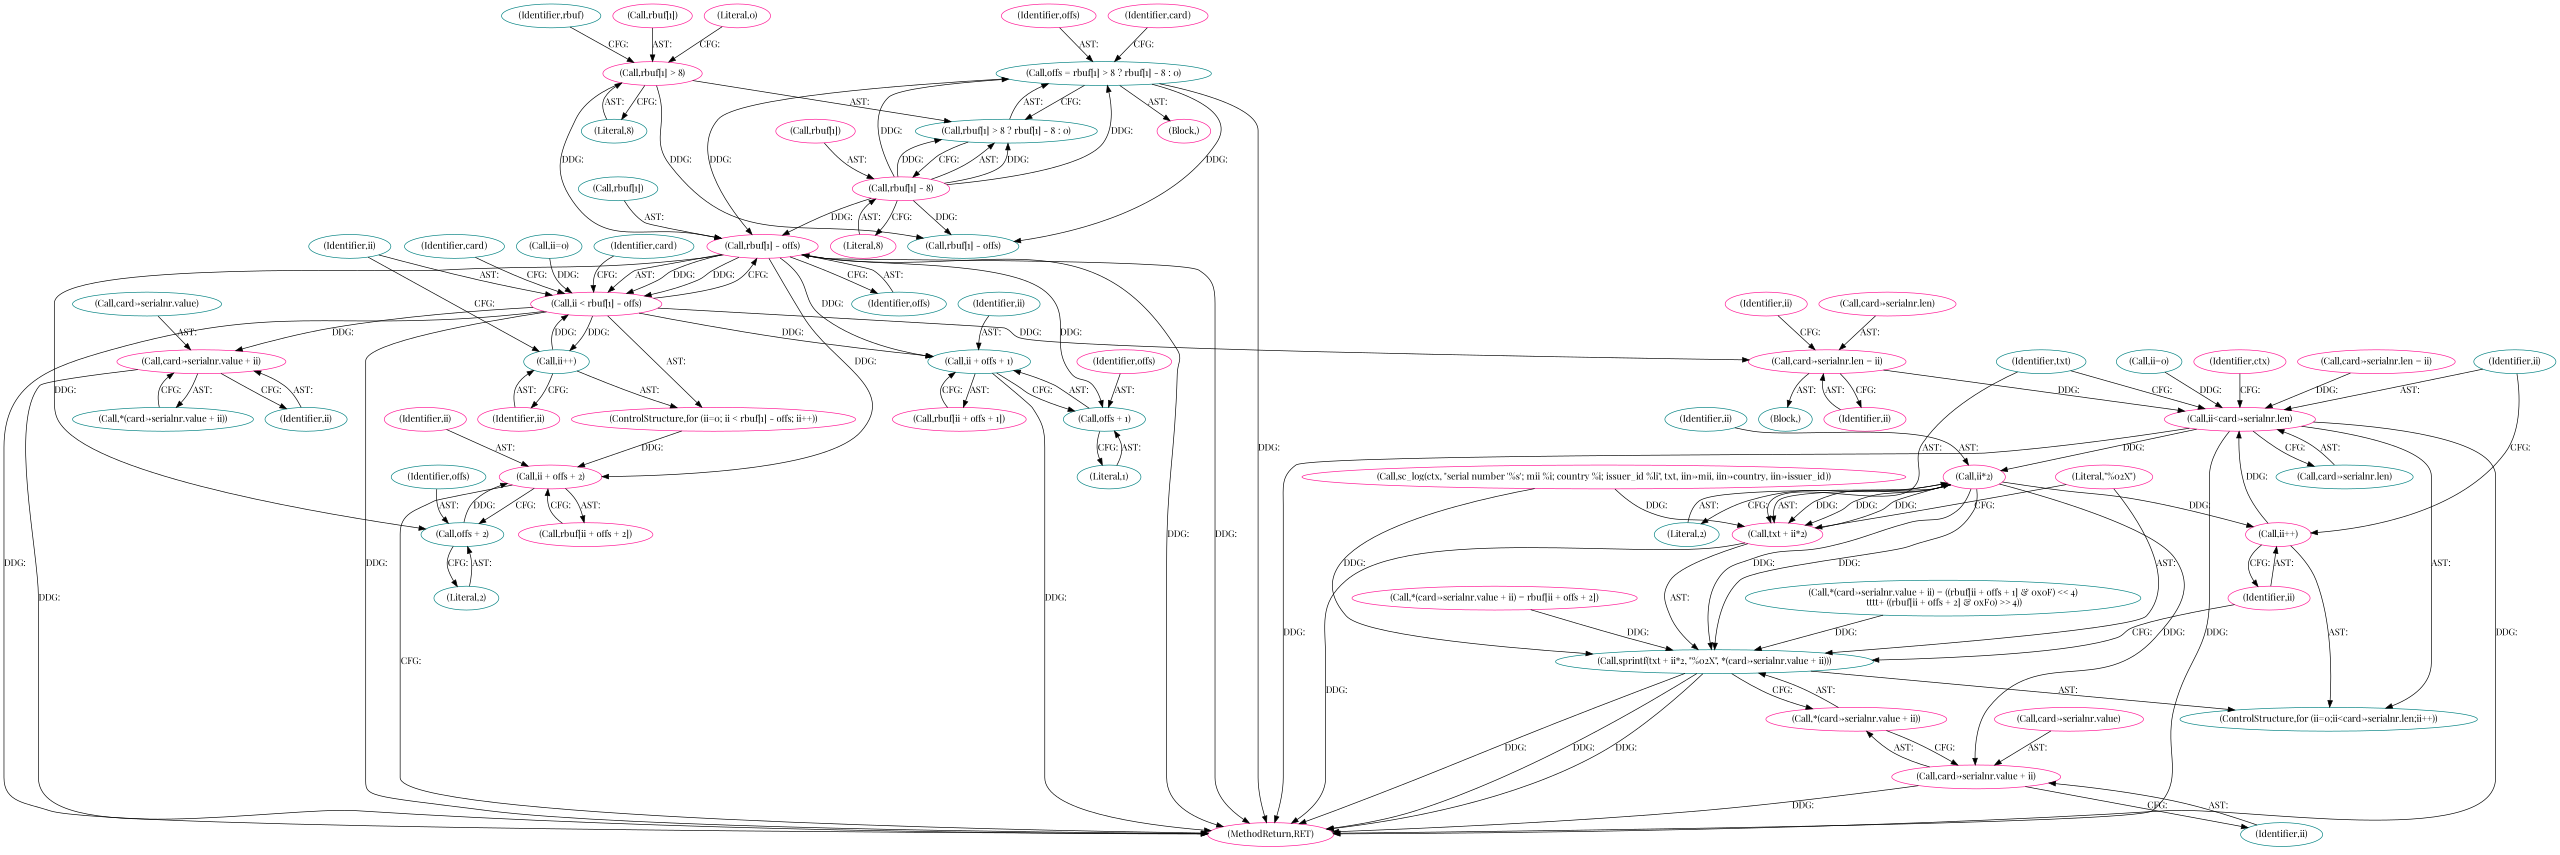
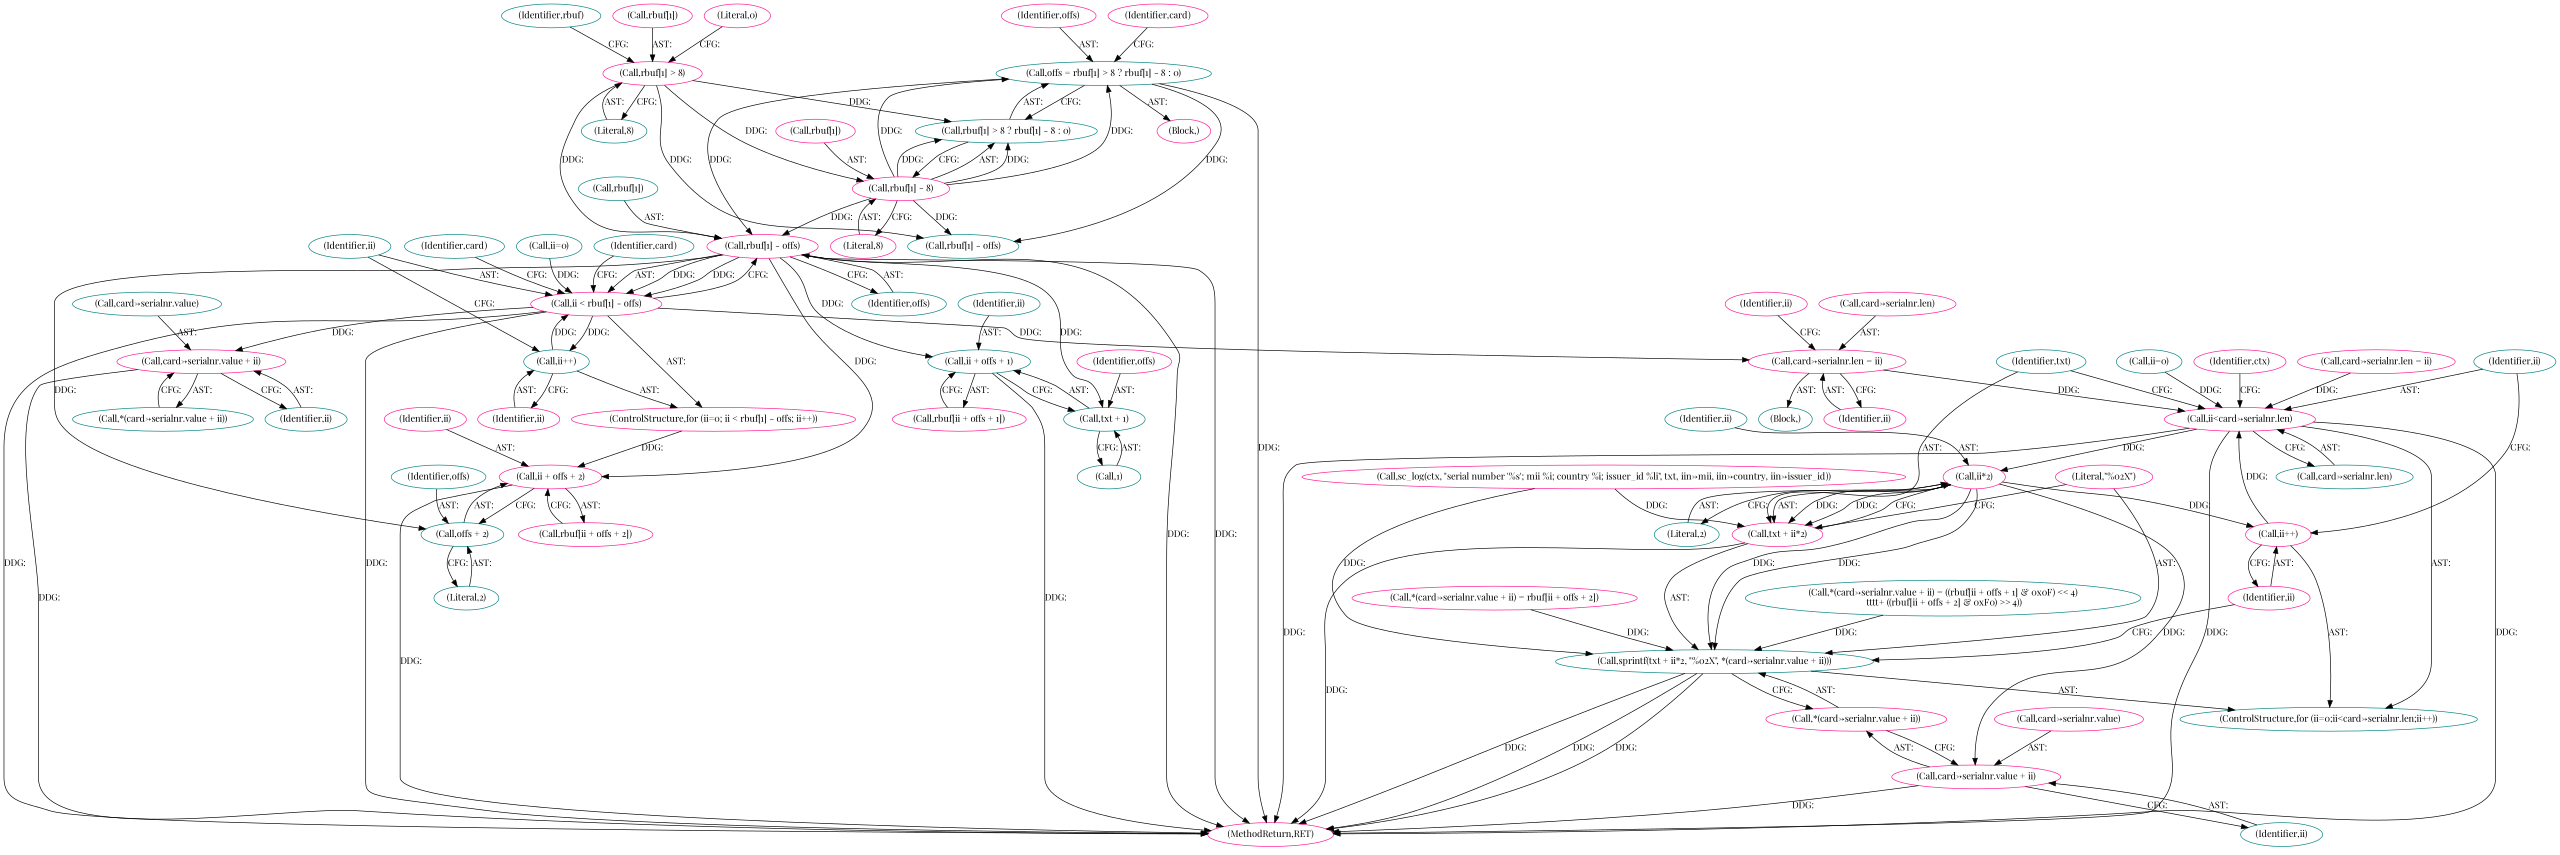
(861, 102) -> (861, 102)
none -> (753, 147)
(782, 338) -> none
(1104, 419) -> (1104, 419)
(1109, 477) -> (1109, 477)
(486, 506) -> (486, 506)
(1907, 506) -> (1907, 506)
(412, 662) -> (412, 662)
